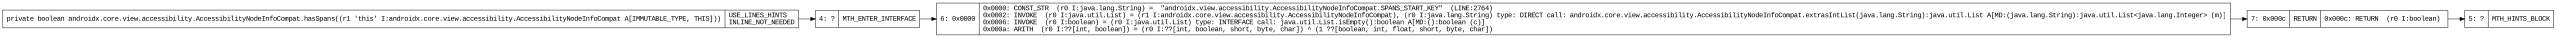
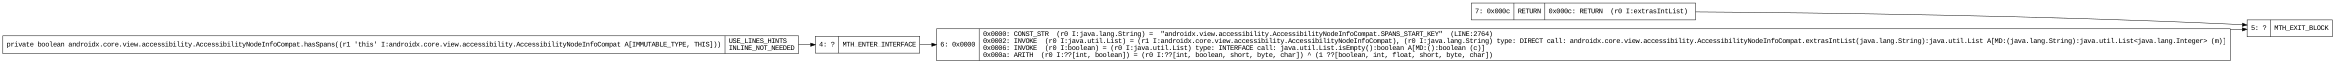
(2236, 19) -> (2236, 30)
(2384, 19) -> (1620, 11)
(2521, 19) -> (2301, 28)
